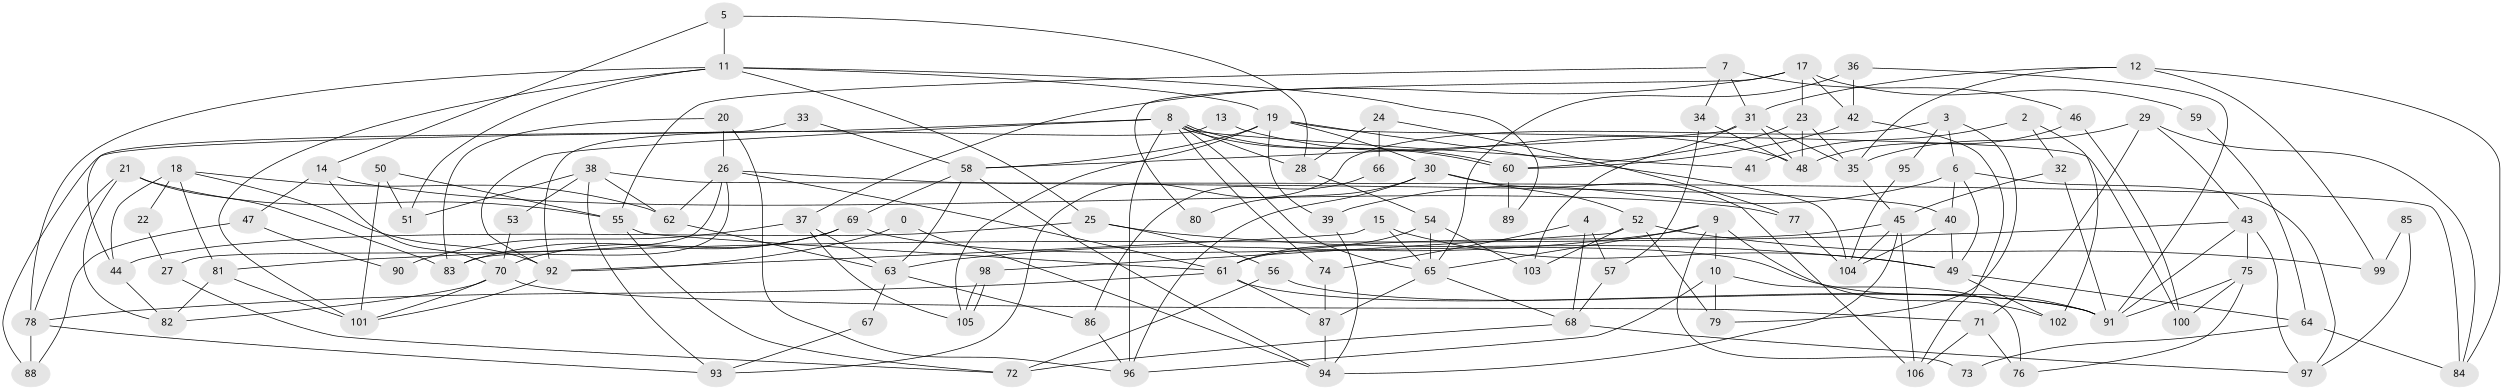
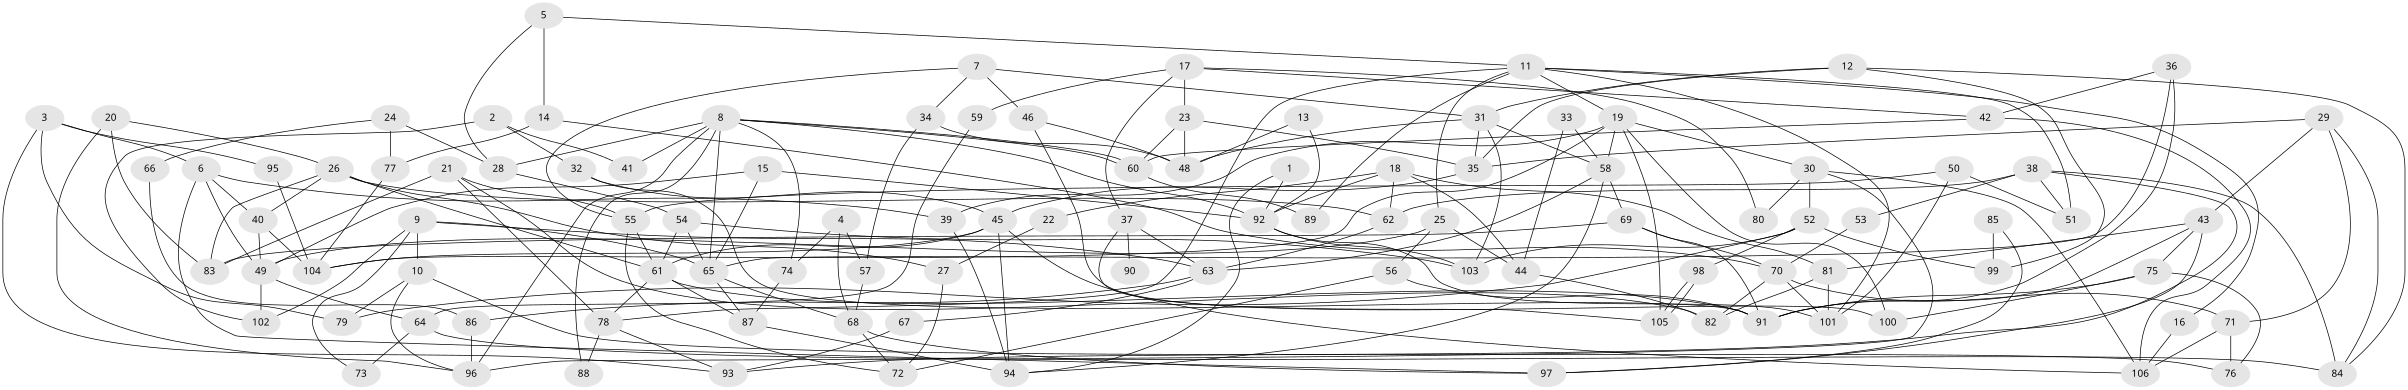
(248, 220) -> none
(904, 220) -> (1290, 169)
none -> (1364, 247)
none -> (2180, 323)
